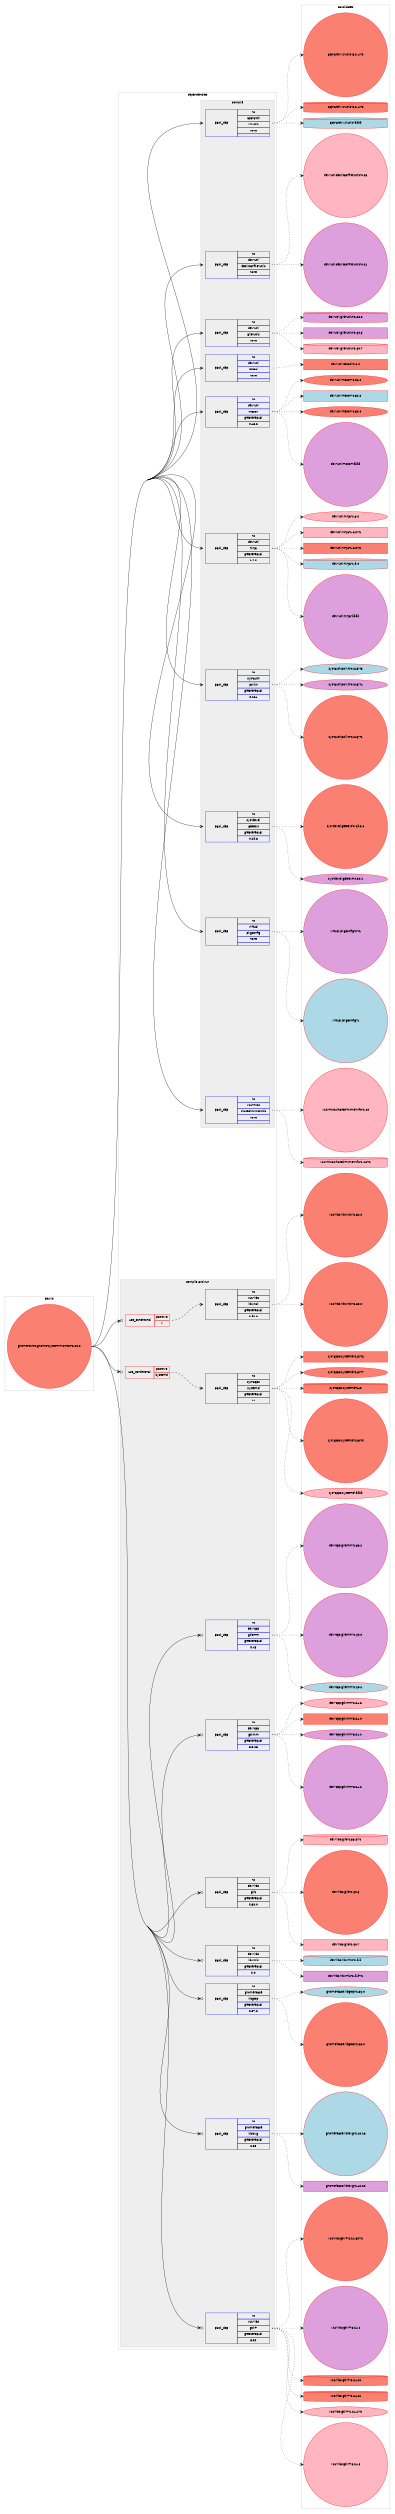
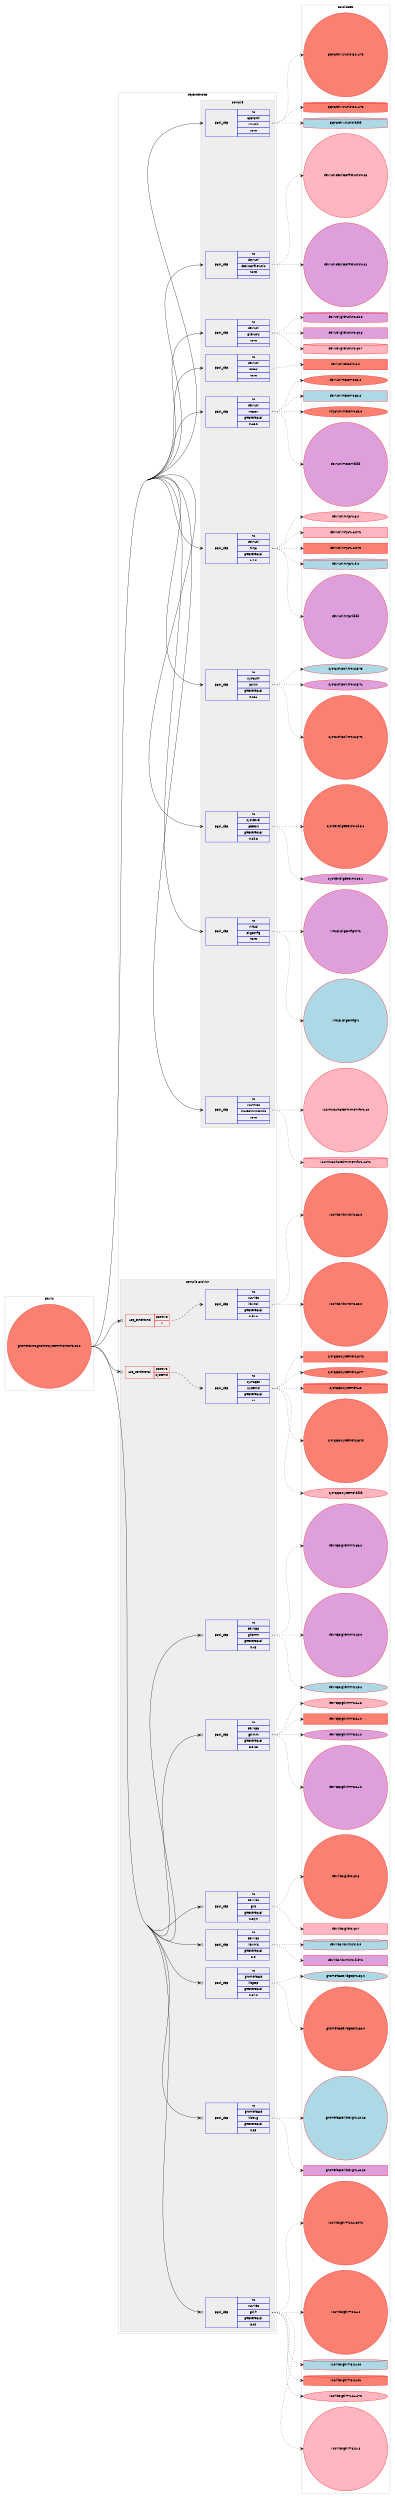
(346, 412) -> (346, 412)
(346, 1840) -> none
(346, 2328) -> (346, 2312)
(346, 2381) -> (346, 2365)
